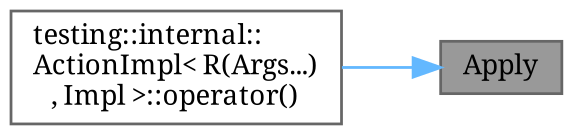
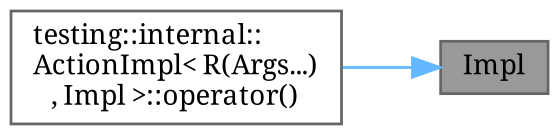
(501, 67) -> (494, 67)
